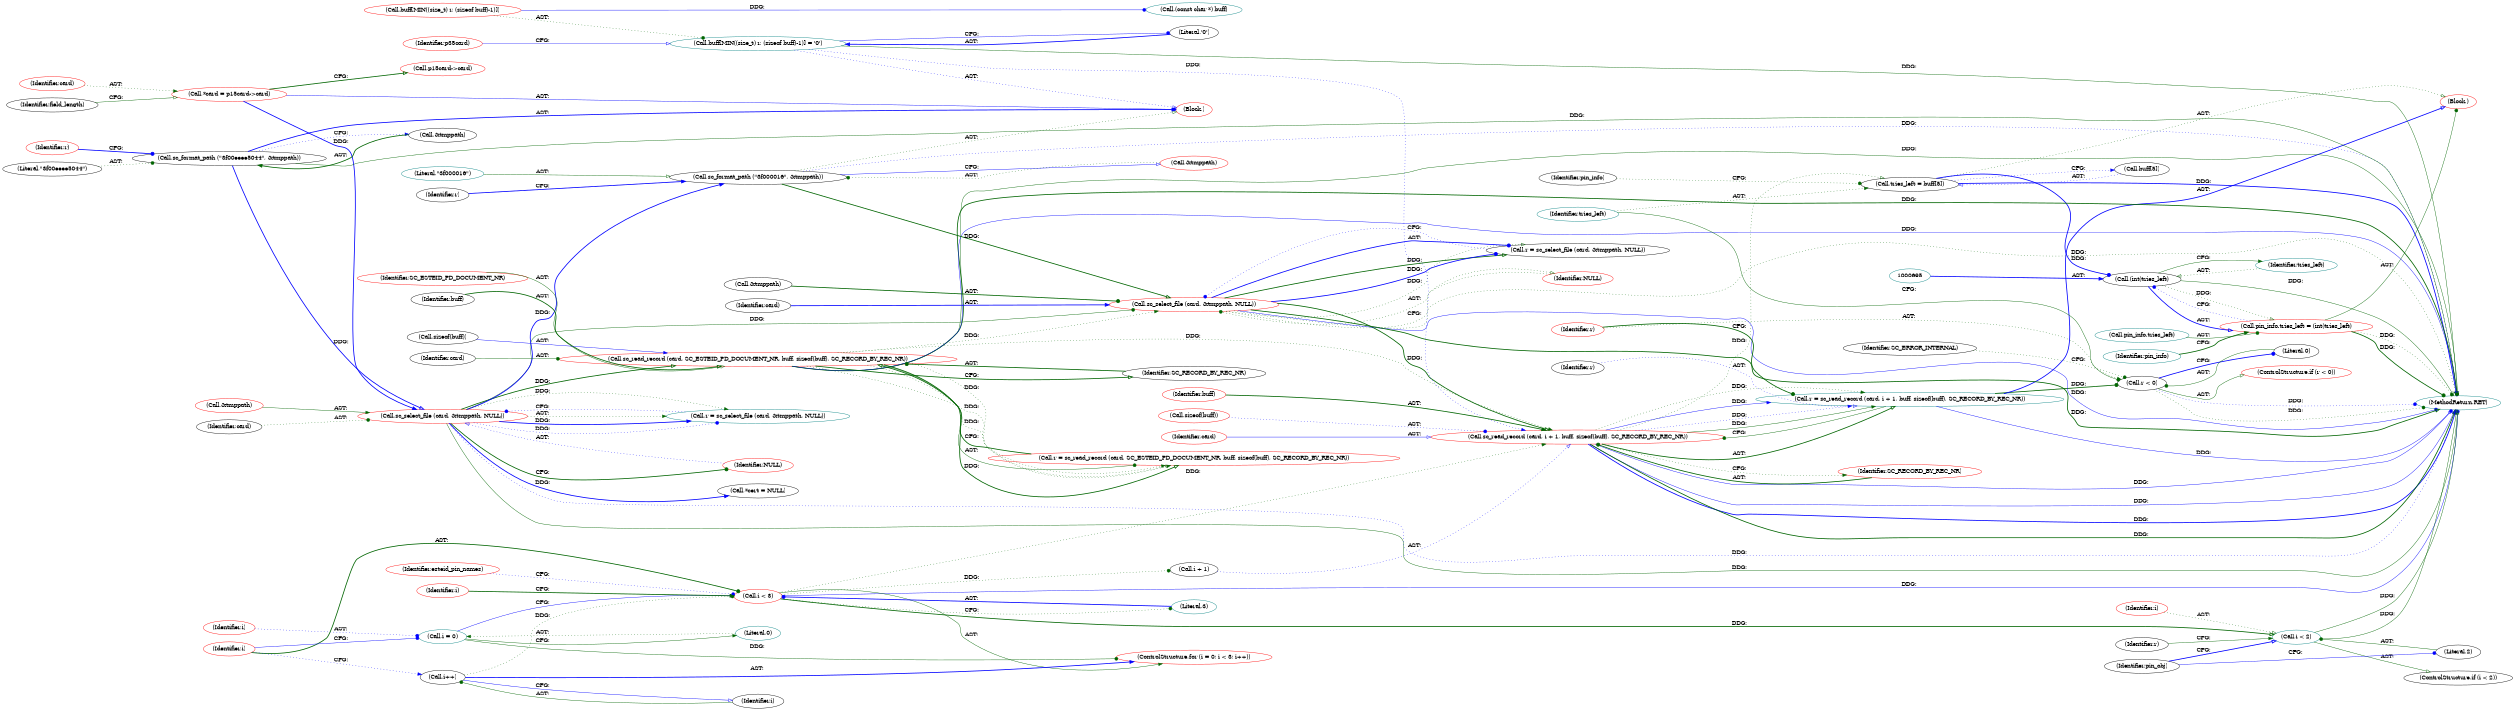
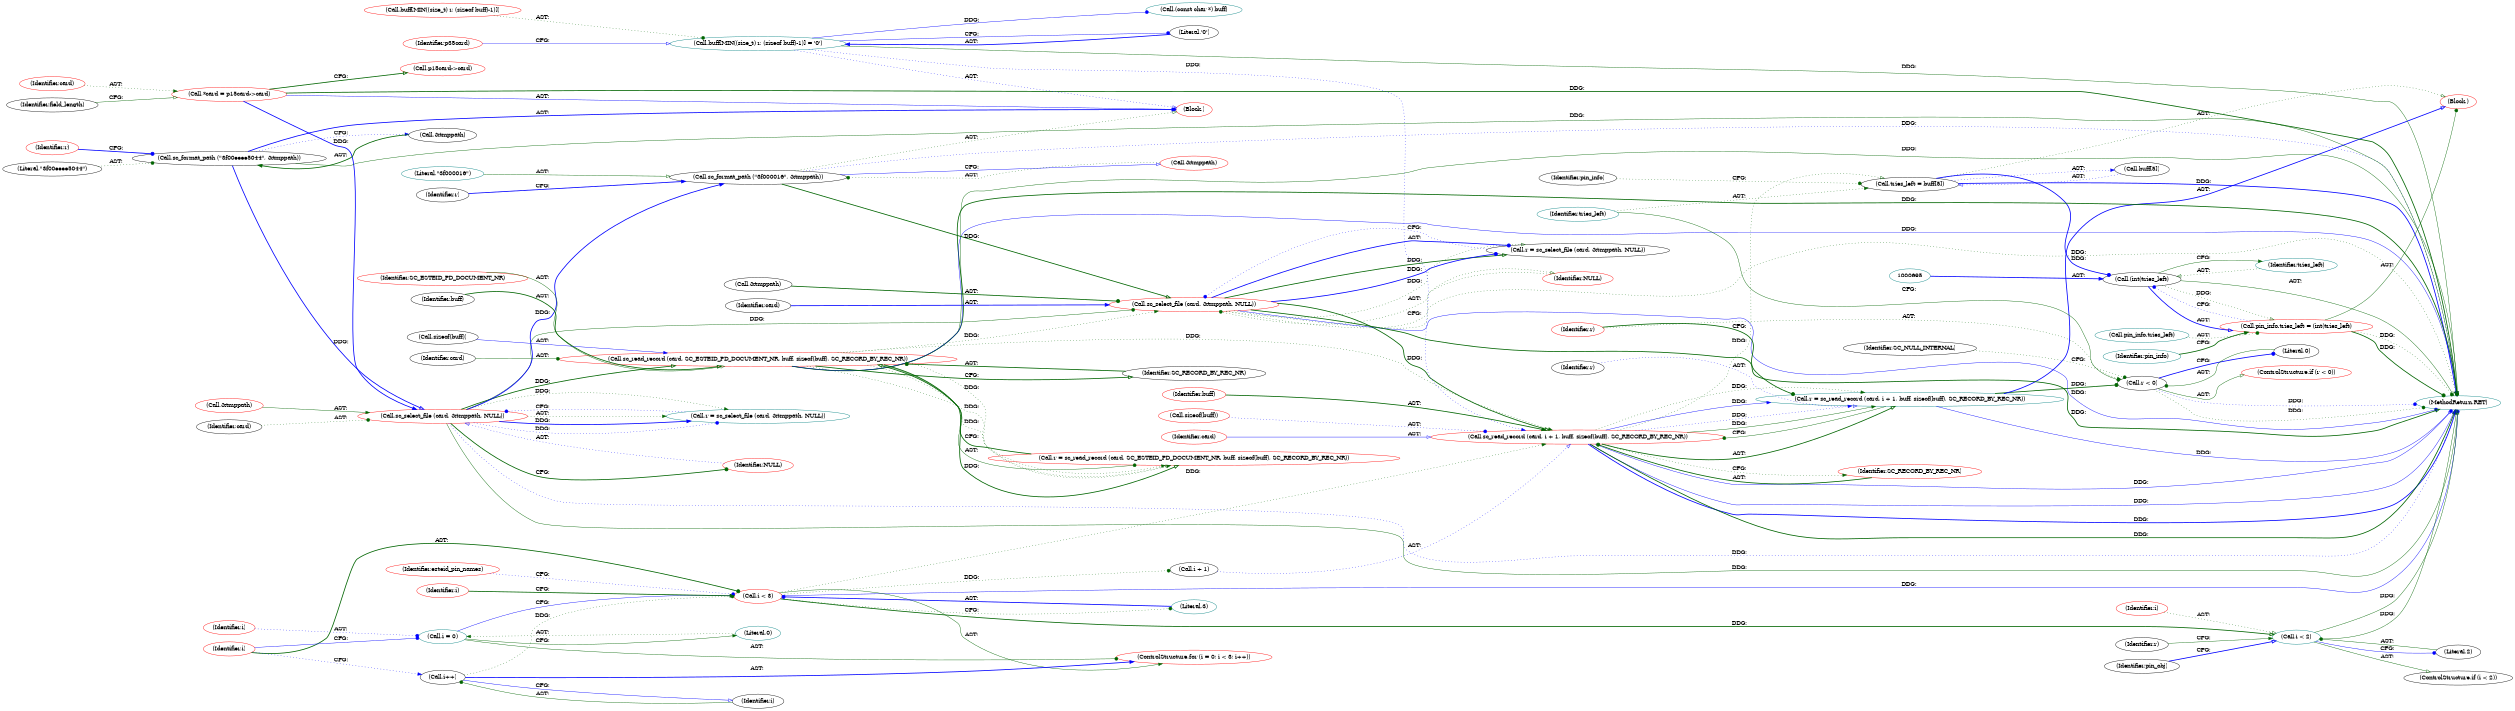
(832, 10) -> (978, 23)
none -> (1466, 92)
(2079, 168) -> (2079, 168)
(2296, 281) -> (2296, 281)
(2221, 337) -> (2221, 337)
(1910, 348) -> (1910, 348)
(758, 491) -> none
(758, 647) -> (758, 647)
(2306, 659) -> (2374, 651)
